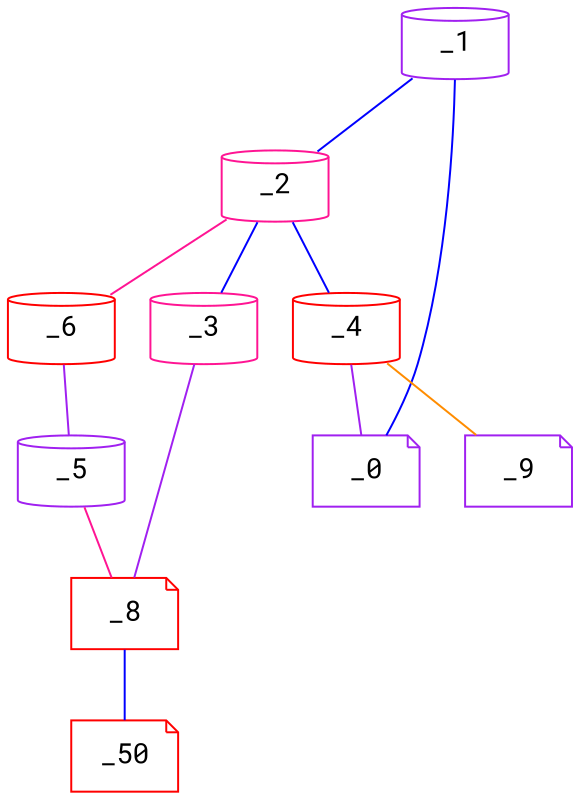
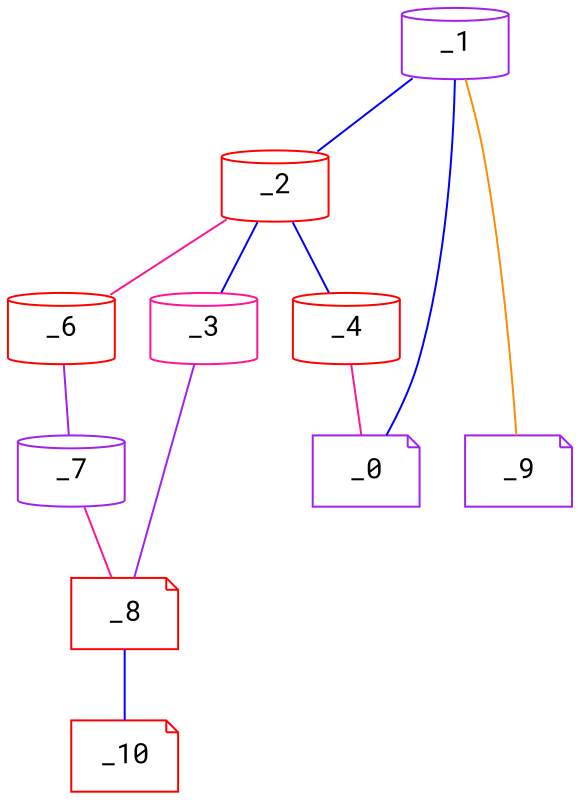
(275, 186) -> (275, 186)
(432, 399) -> (499, 256)
(356, 400) -> (356, 400)
(71, 471) -> (71, 471)
(125, 756) -> (125, 756)
